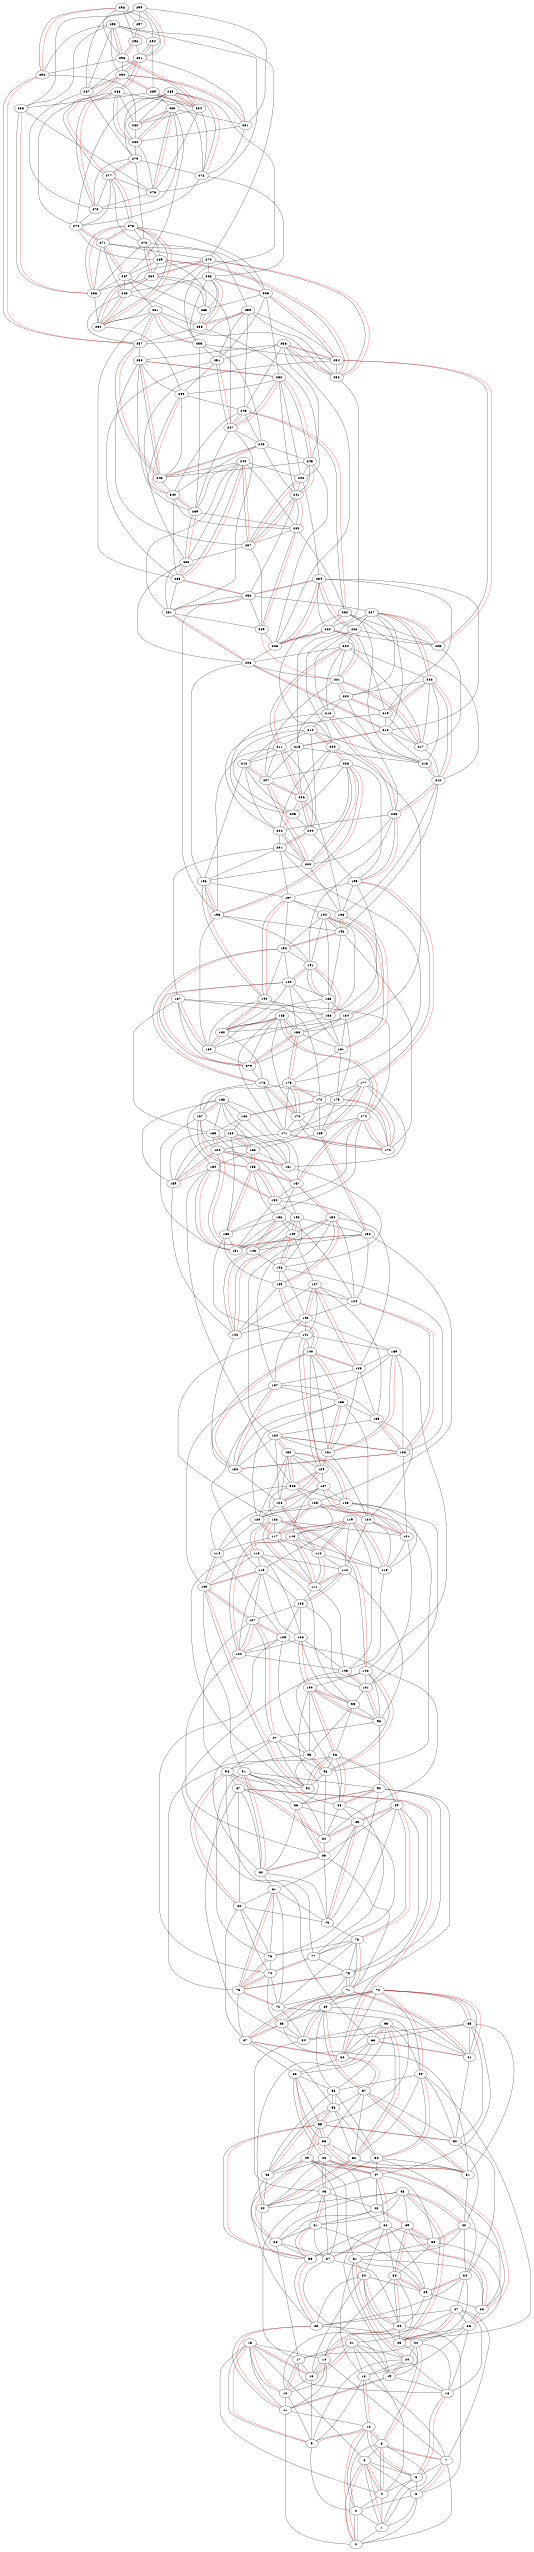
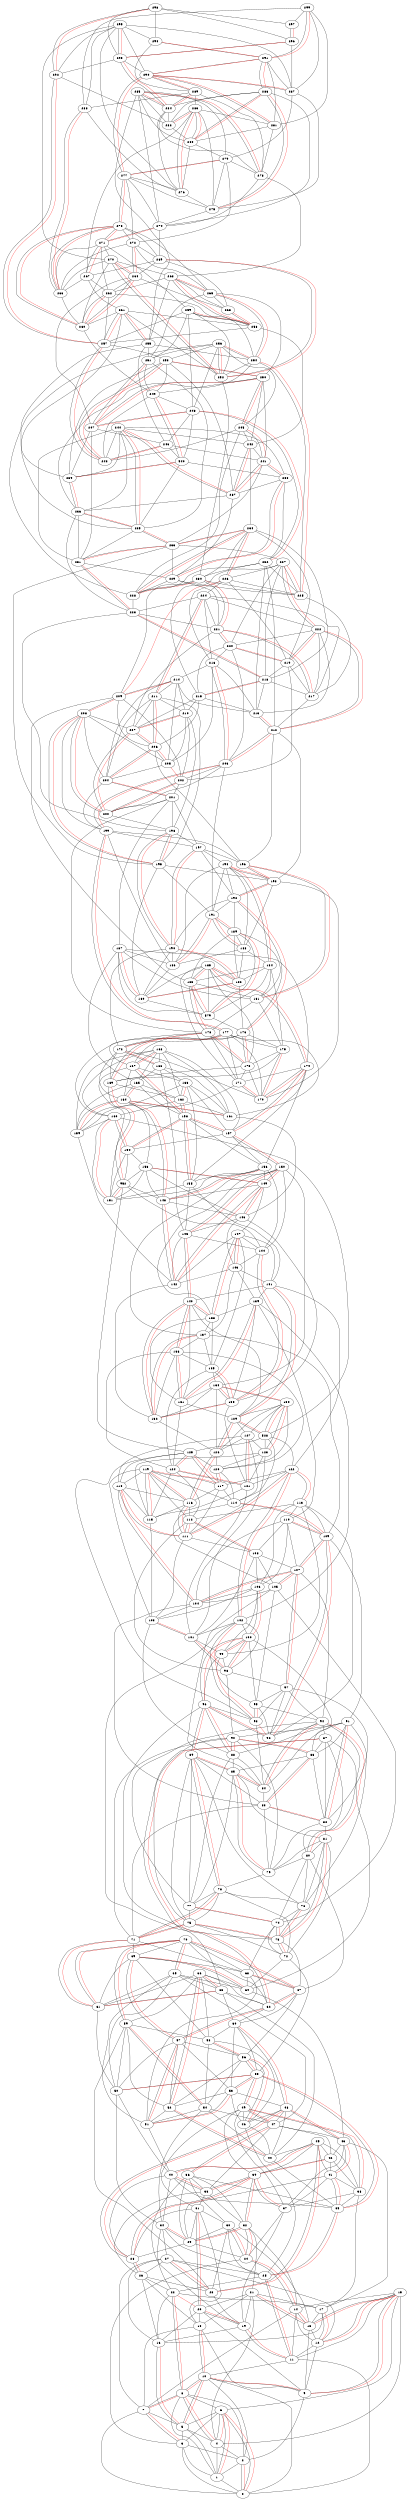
(138, 50) -> (292, 66)
(266, 293) -> (210, 293)
(166, 294) -> none
(285, 453) -> none
(166, 486) -> none
(244, 520) -> none
none -> (239, 590)
(288, 666) -> (212, 591)
(306, 678) -> (163, 623)
(326, 891) -> none
(335, 1032) -> (179, 985)
(273, 1108) -> (106, 1048)
none -> (175, 1150)
(337, 1178) -> (288, 1117)
(368, 1234) -> (123, 1184)
(308, 1544) -> (188, 1485)
(318, 1779) -> (262, 1730)
none -> (191, 1831)
(355, 2178) -> (226, 2143)
(399, 2333) -> none
(411, 2352) -> (186, 2301)
(345, 2480) -> (292, 2420)
